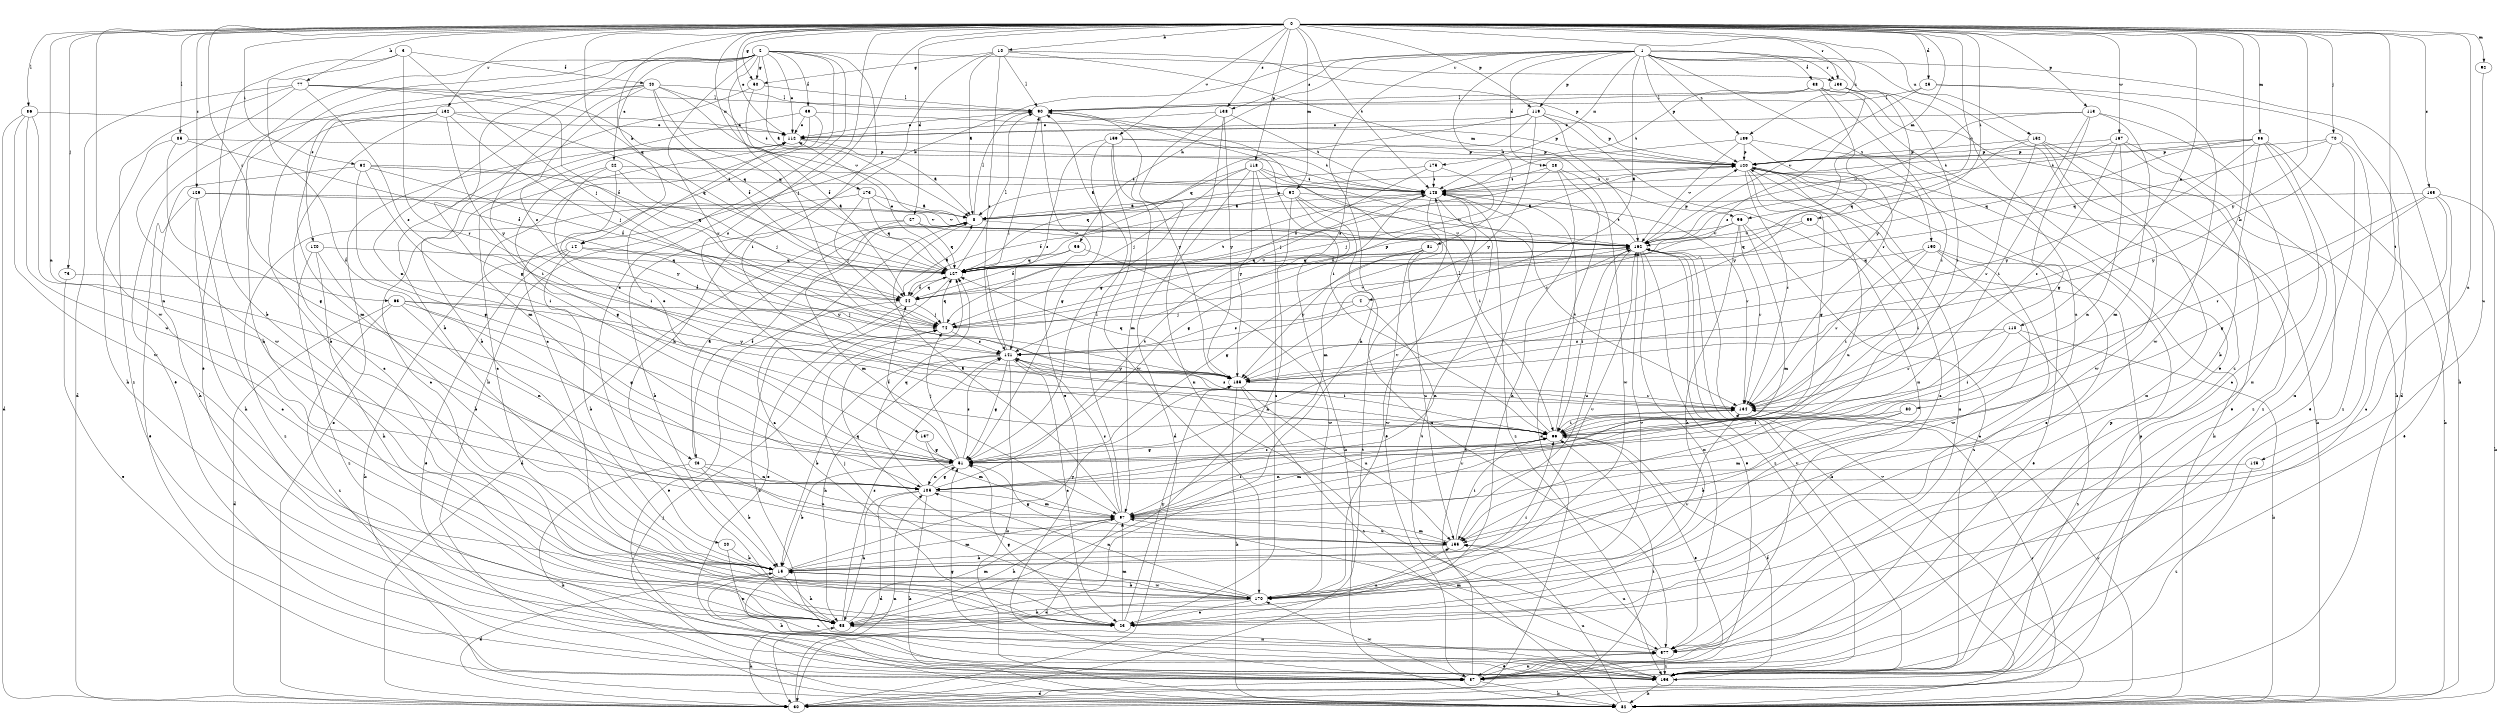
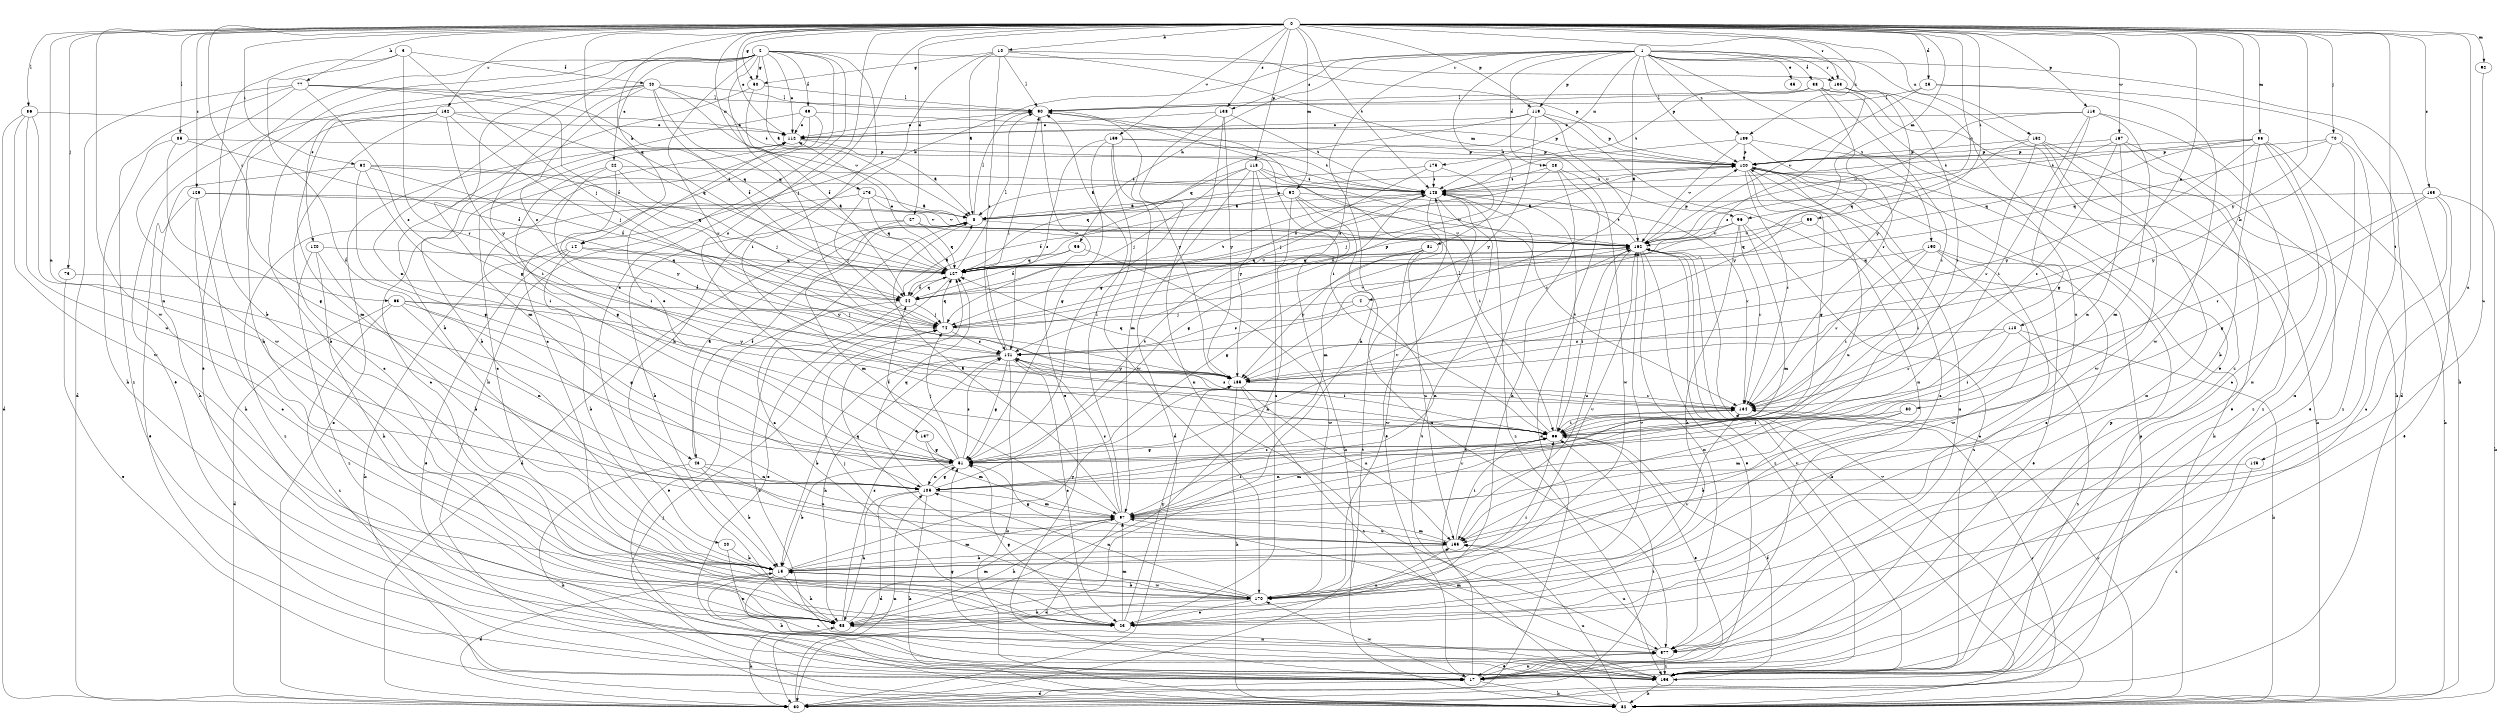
none -> (1793, 84)
(1472, 680) -> (1472, 680)
